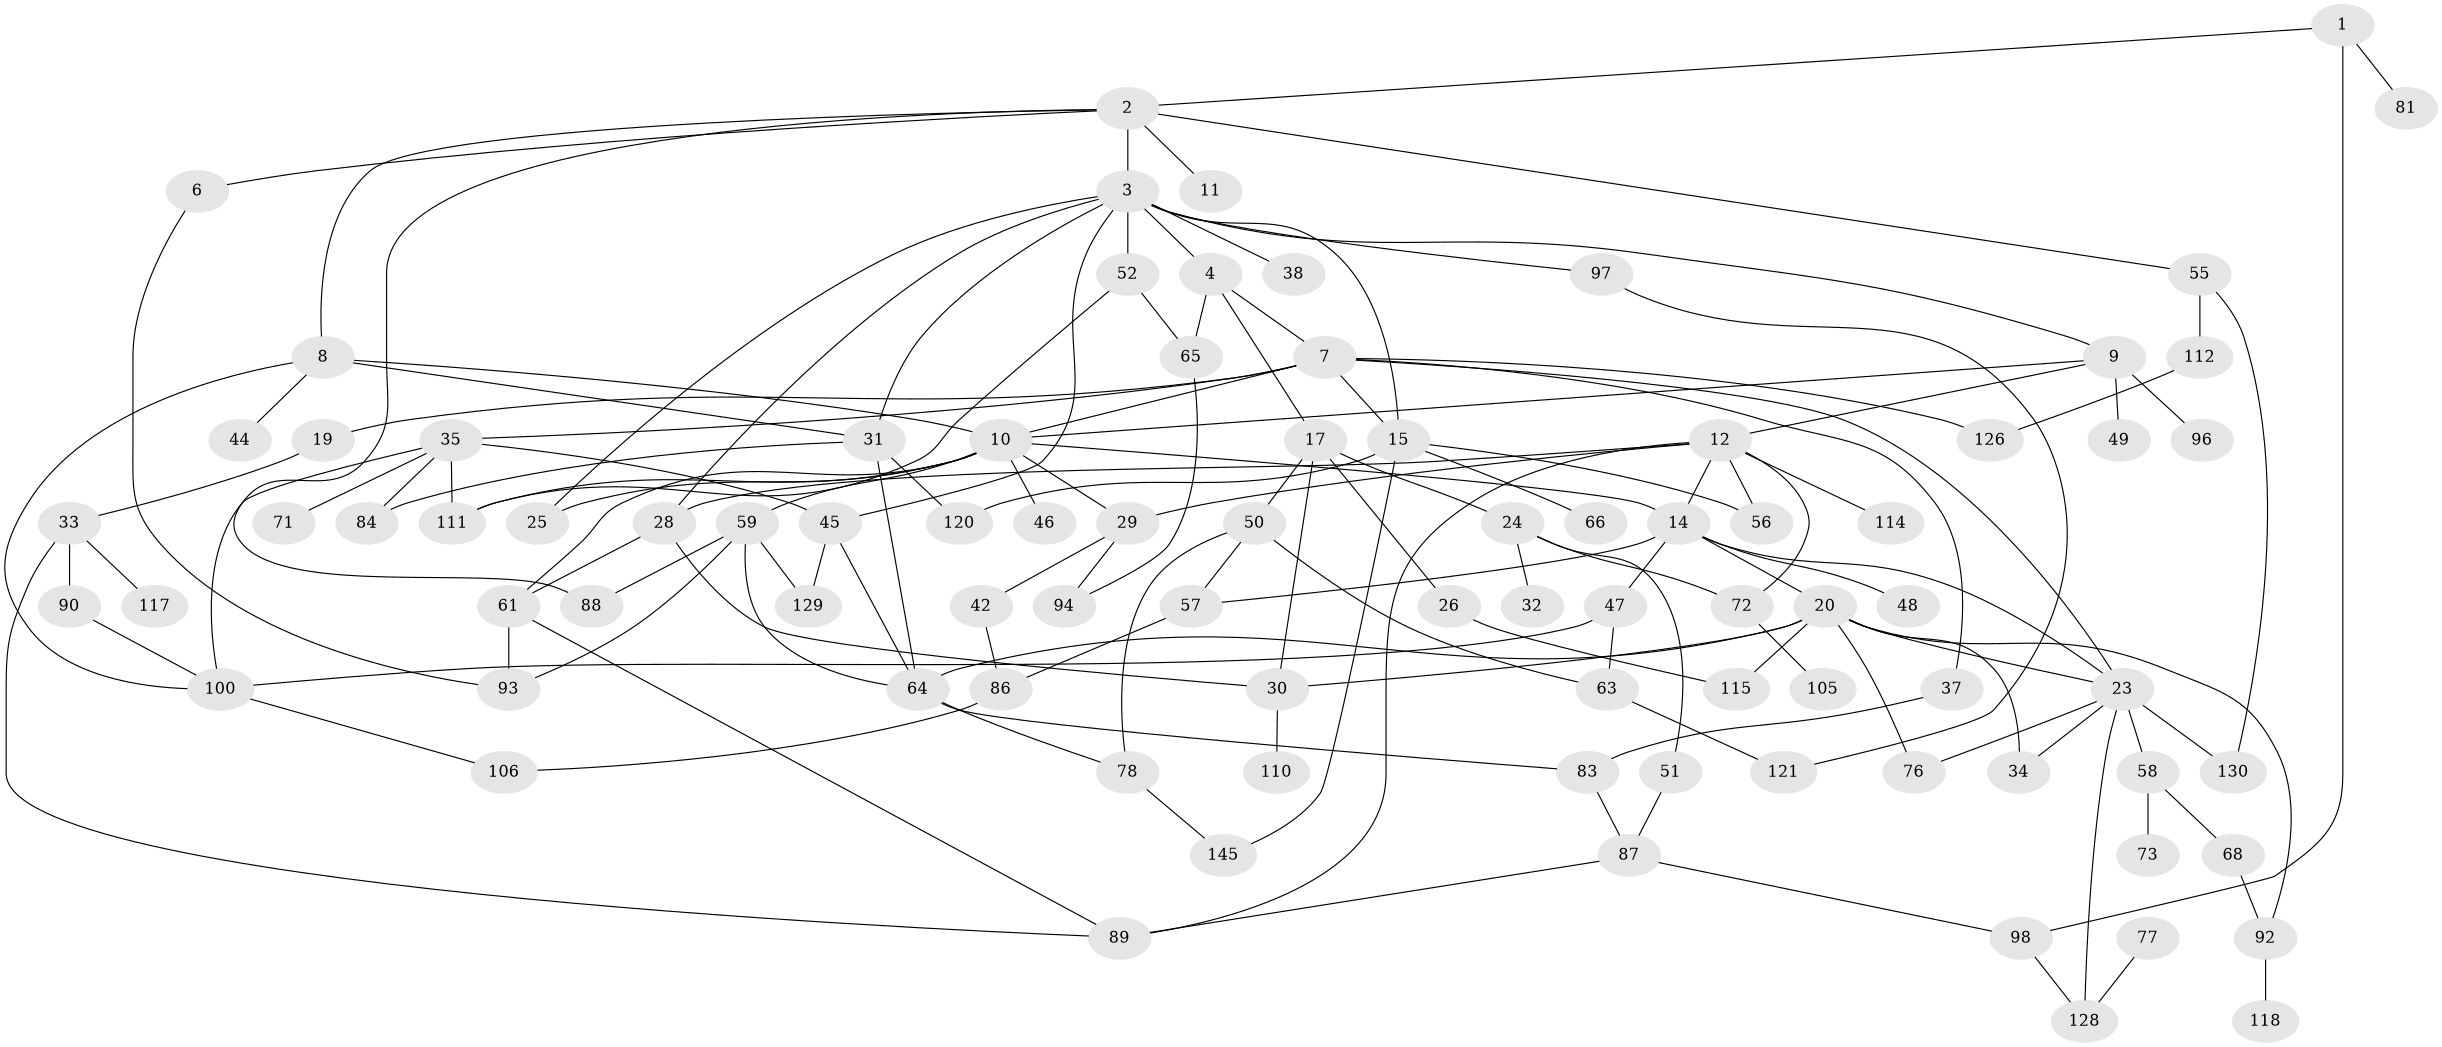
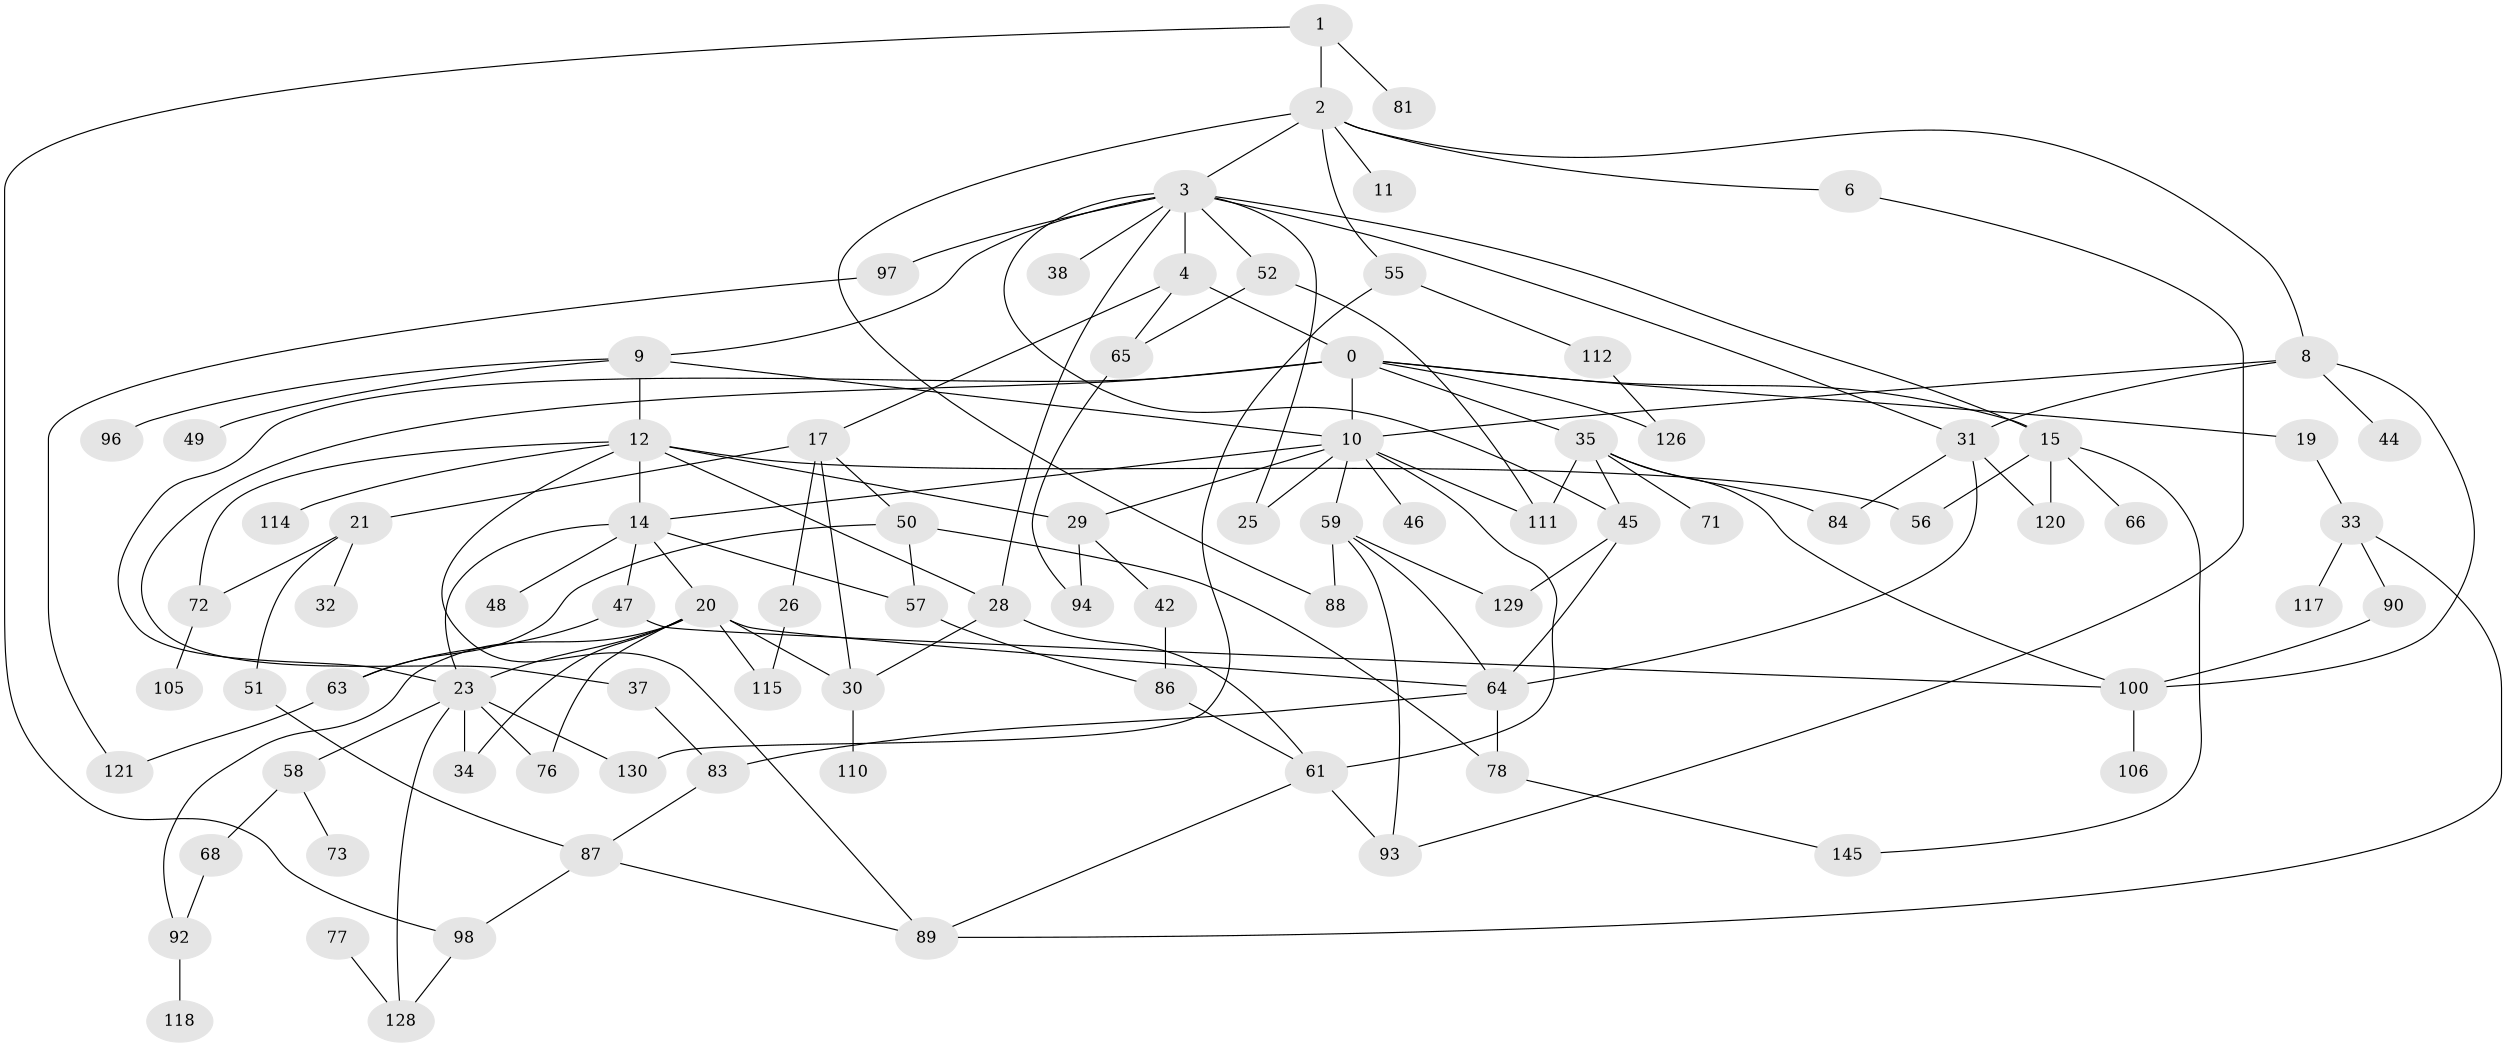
(1325, 357) -> (1352, 357)
(1513, 523) -> (361, 523)
(749, 752) -> (1241, 731)
